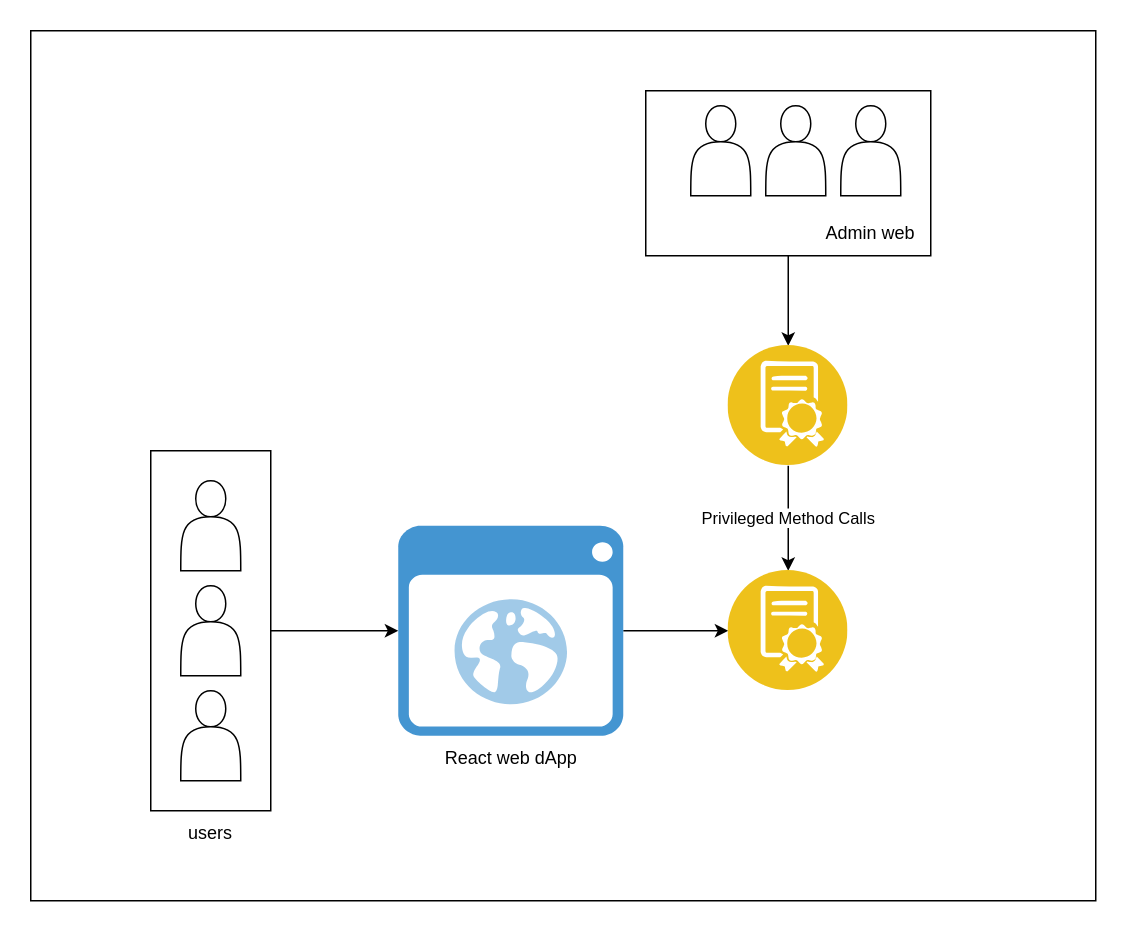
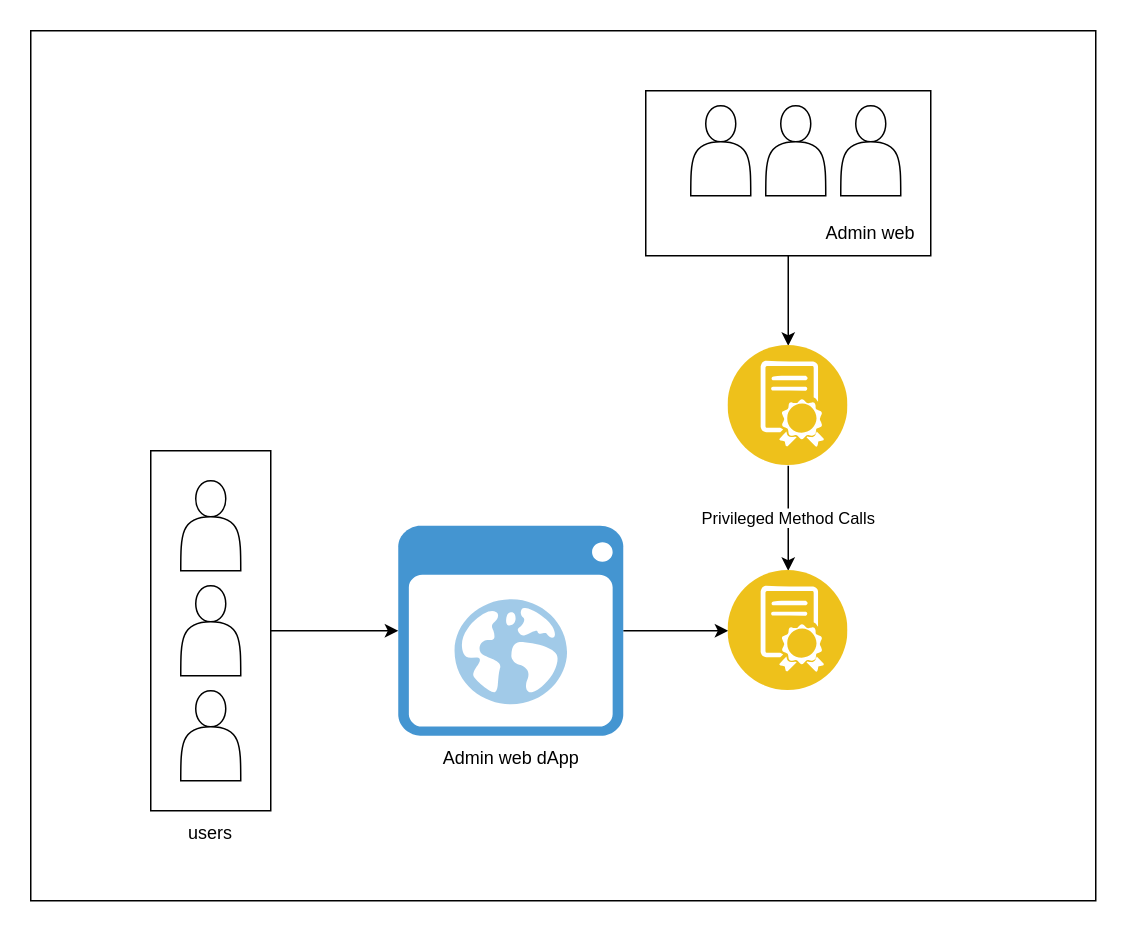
(512, 758) -> (512, 758)
